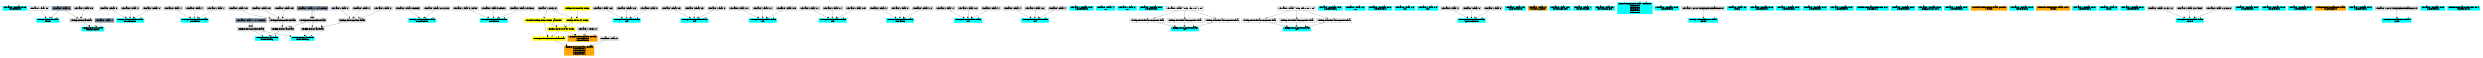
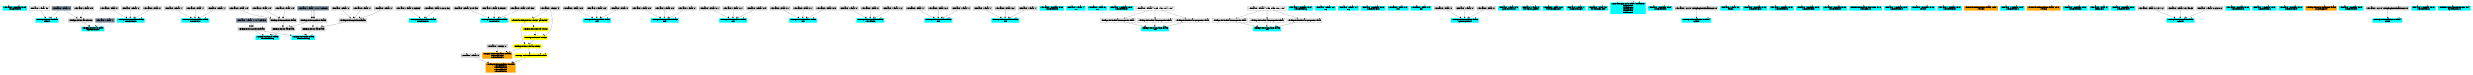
none -> (1348, 8)
(1538, 8) -> (1531, 8)
(1930, 8) -> (1923, 8)
(1989, 8) -> (1981, 8)
(2109, 8) -> (2099, 8)
(81, 20) -> (81, 20)
(545, 29) -> (532, 24)
